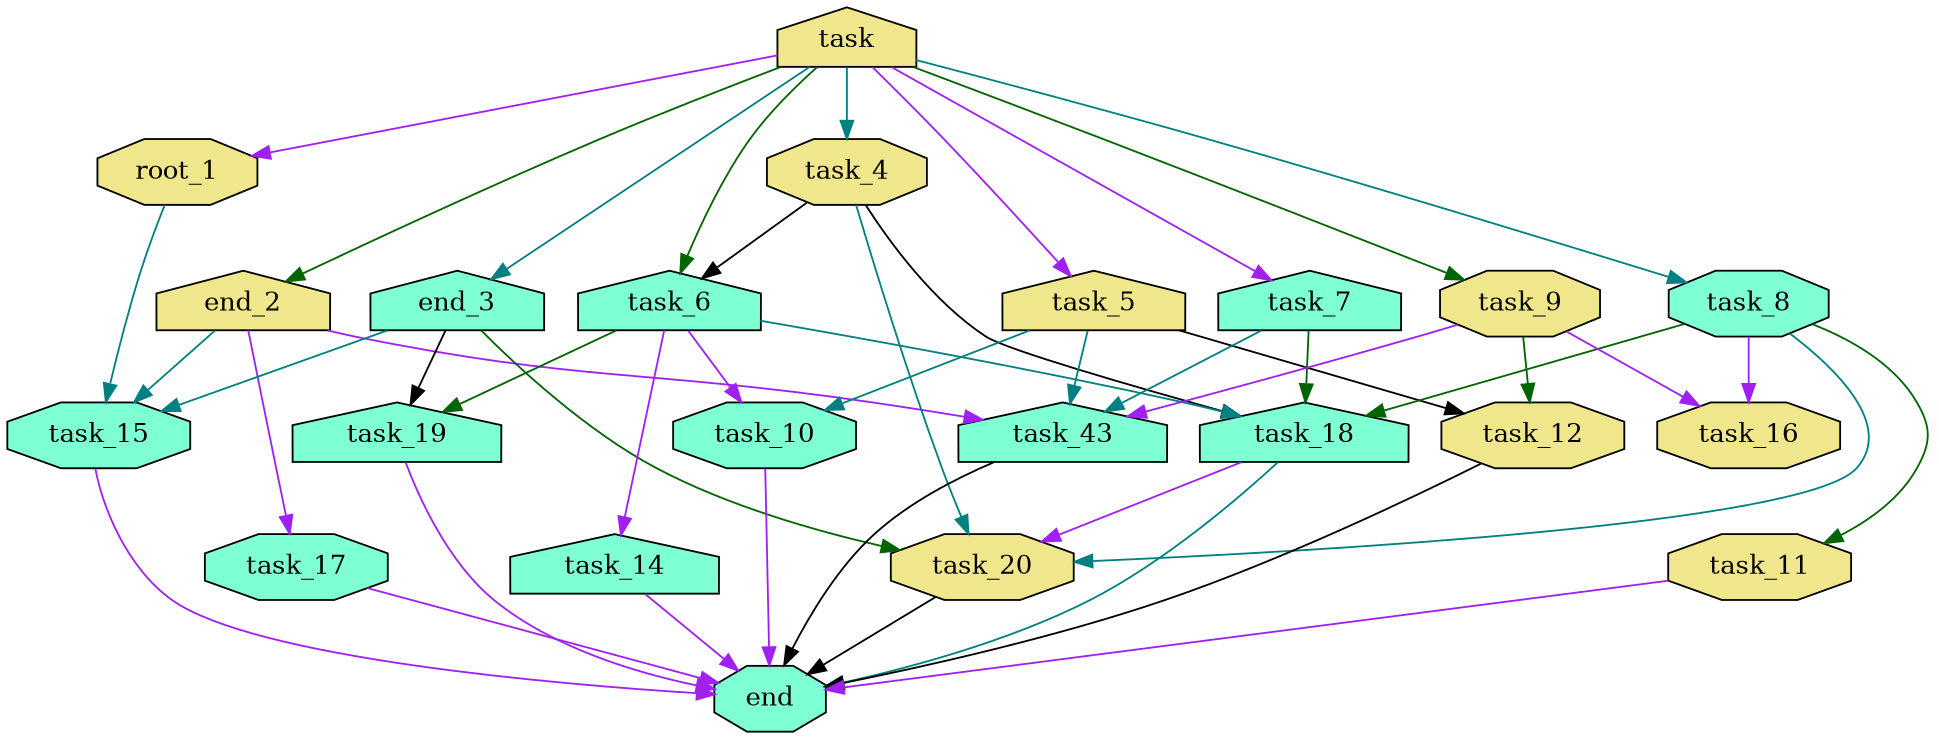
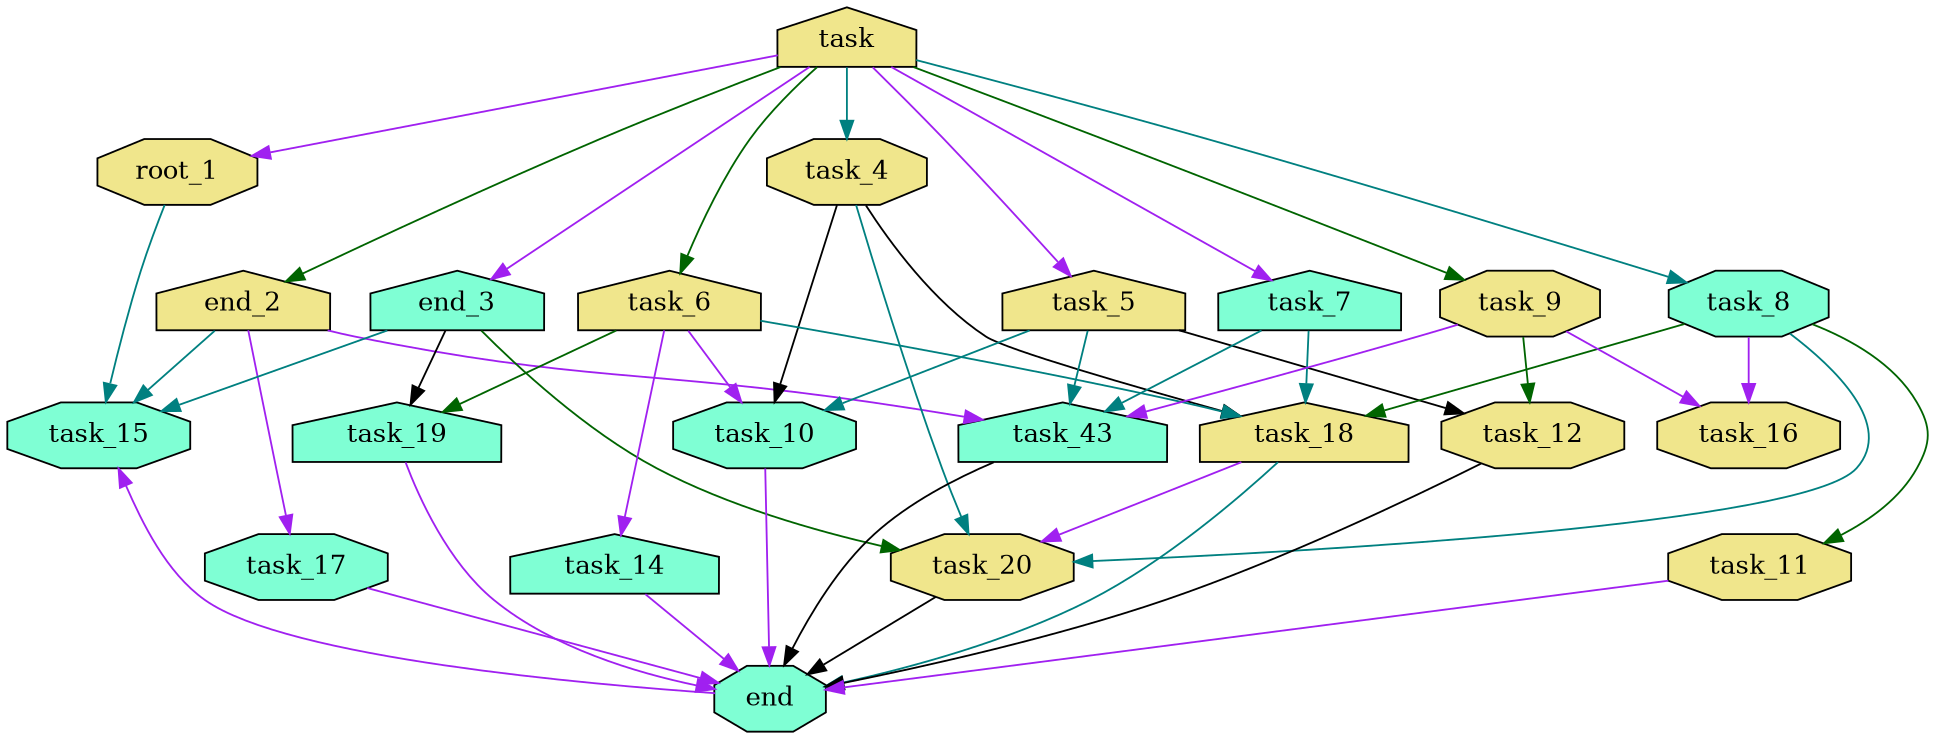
(658, 168) -> (658, 168)
(762, 235) -> (809, 295)
(669, 304) -> (669, 304)
(1308, 356) -> (1308, 356)
(1304, 435) -> (1304, 435)
(353, 655) -> (386, 656)
